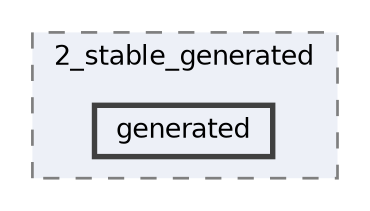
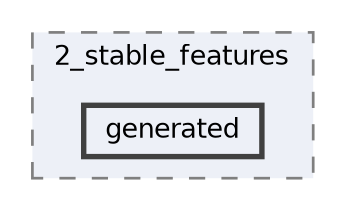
(185, 58) -> (173, 58)
